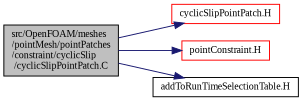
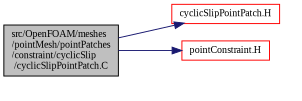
(226, 87) -> none
